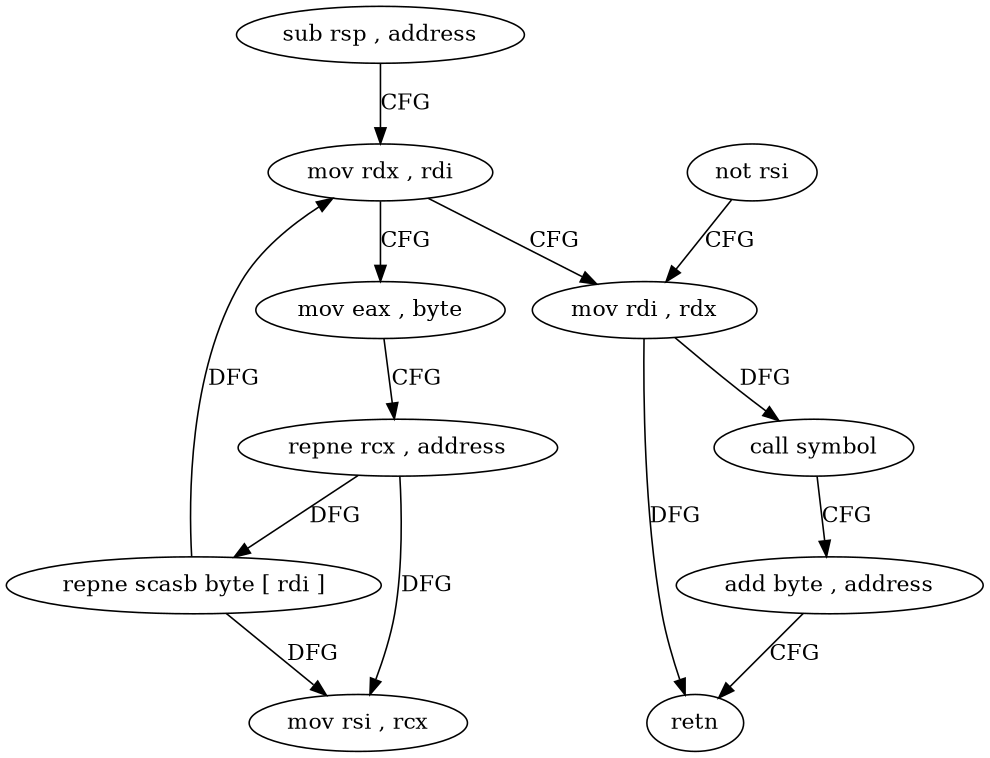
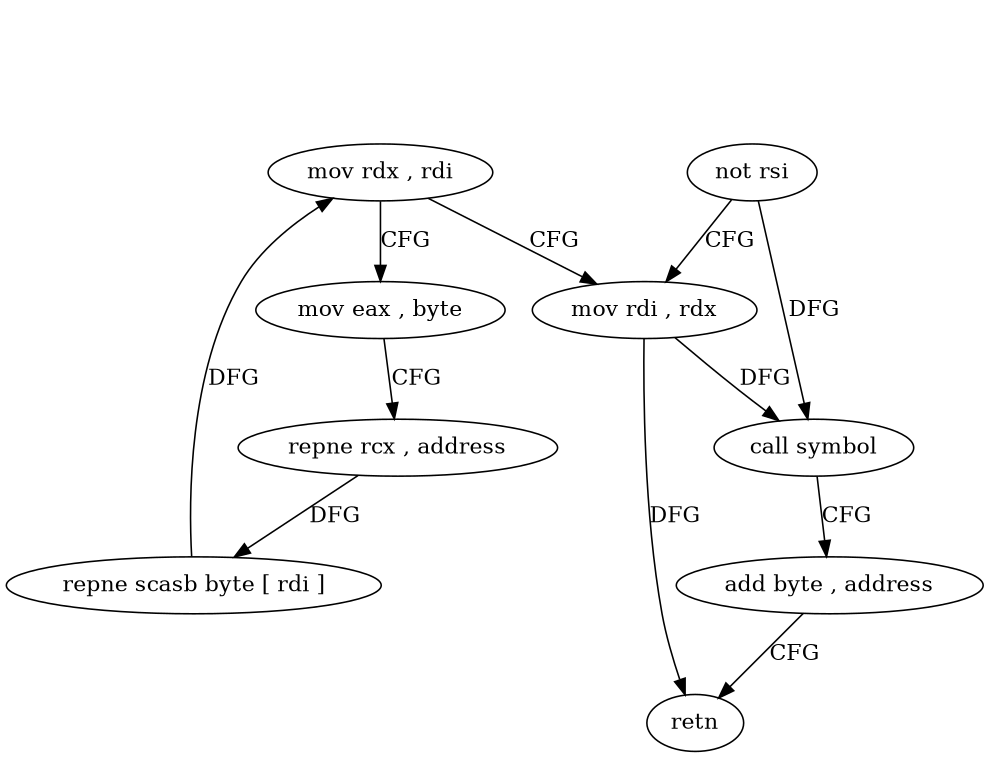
(380, 35) -> none
none -> (781, 302)
(358, 723) -> none
